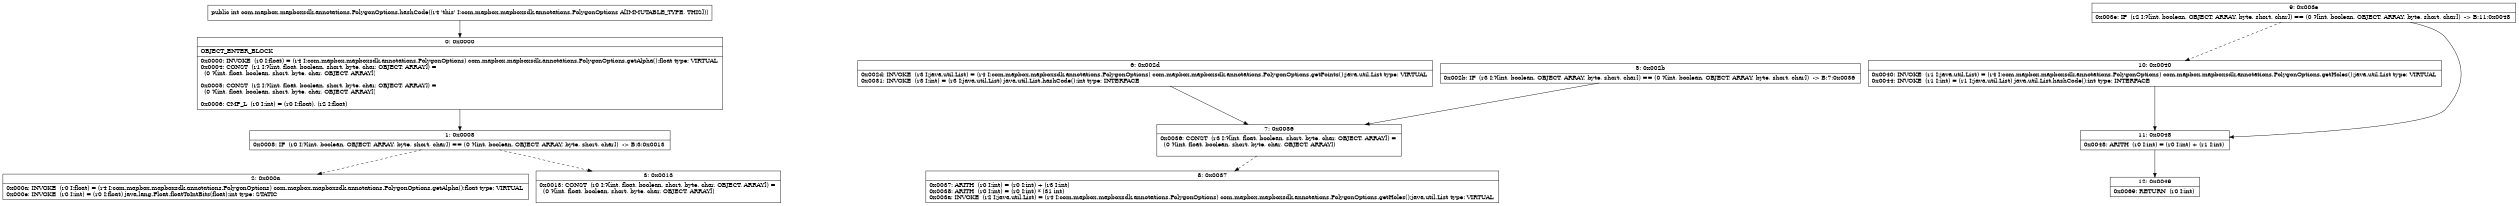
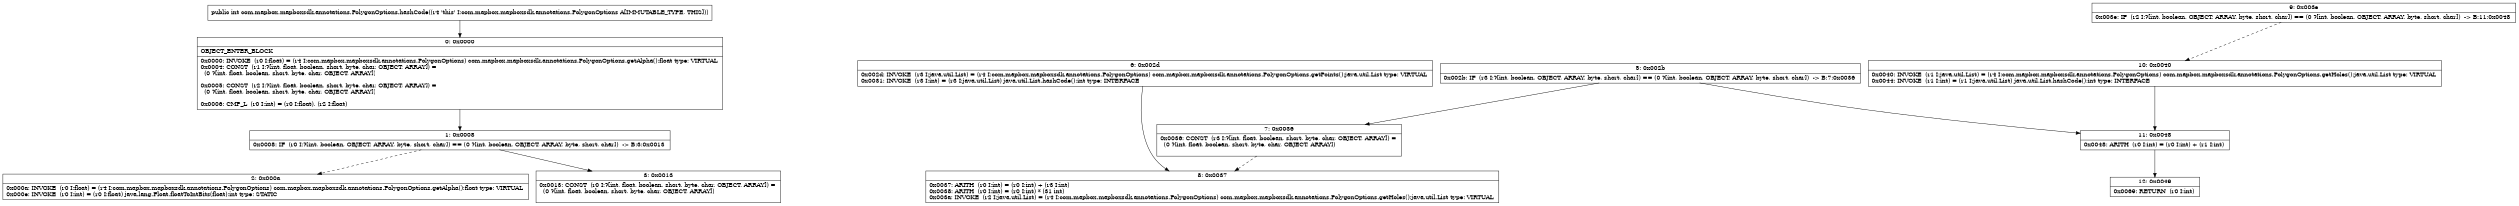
(1207, 104) -> (1143, 131)
(2400, 123) -> (1887, 112)
(544, 160) -> (544, 160)
